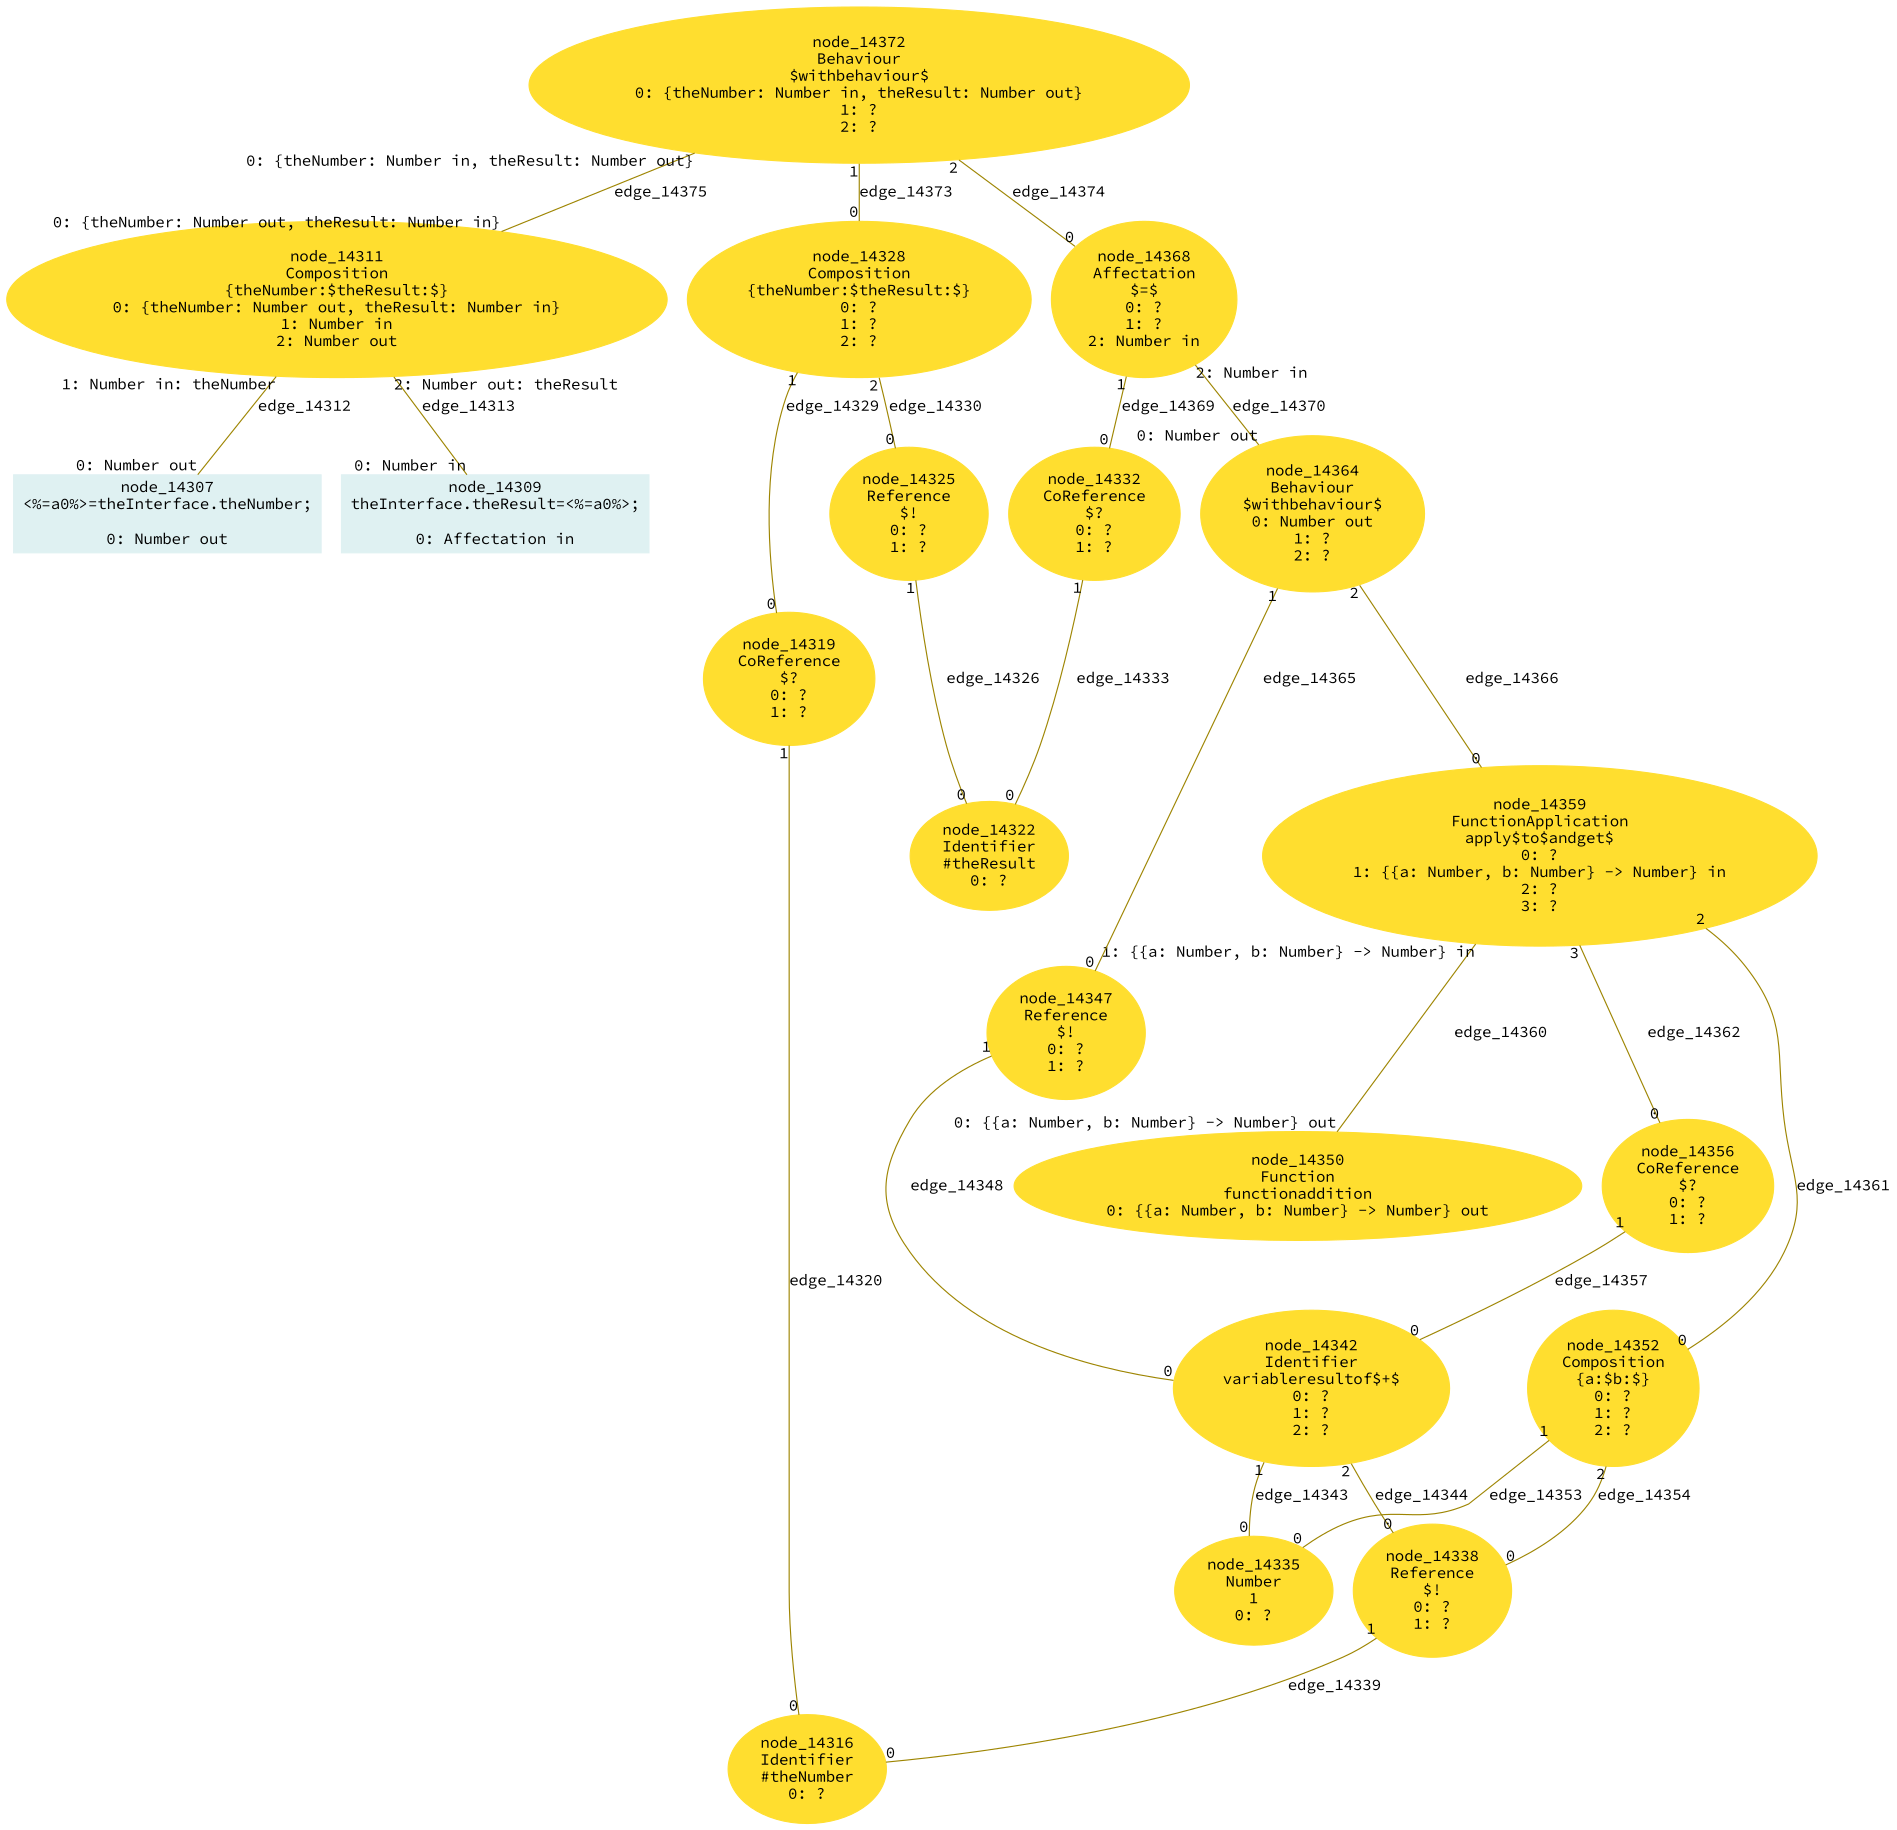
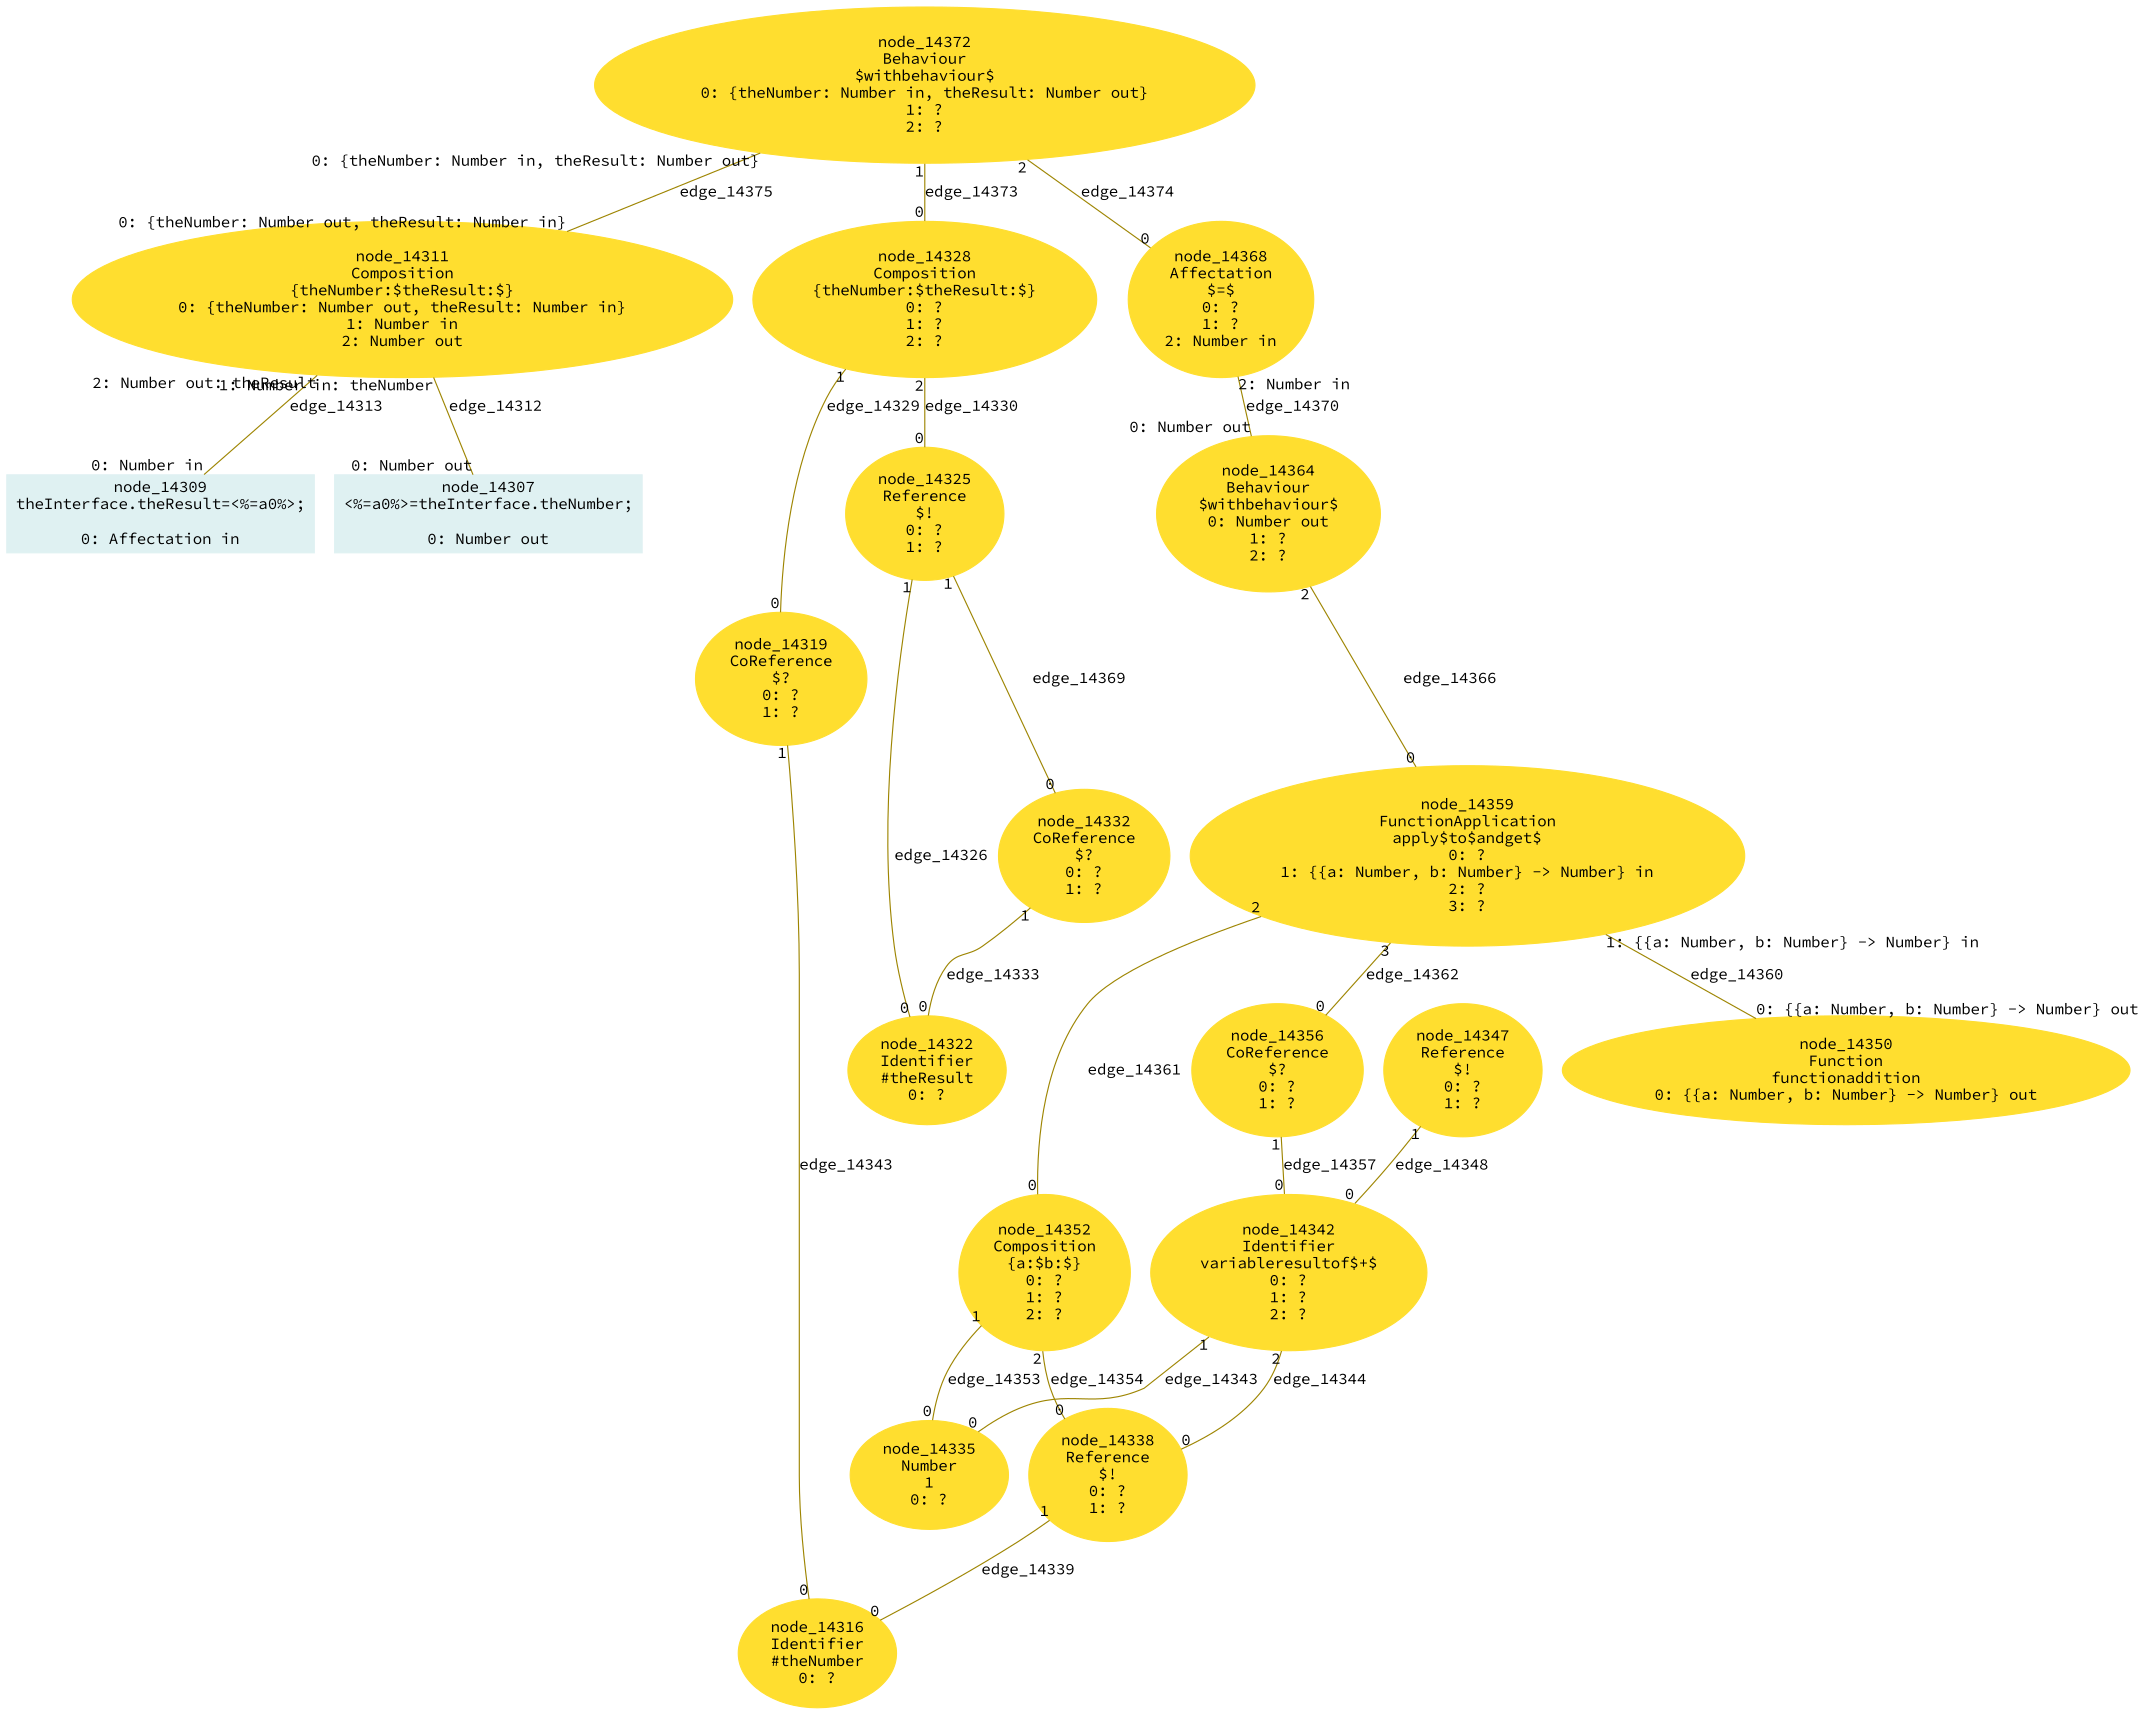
(1118, 413) -> (1004, 685)
(1186, 780) -> none
(836, 1281) -> (846, 1165)
